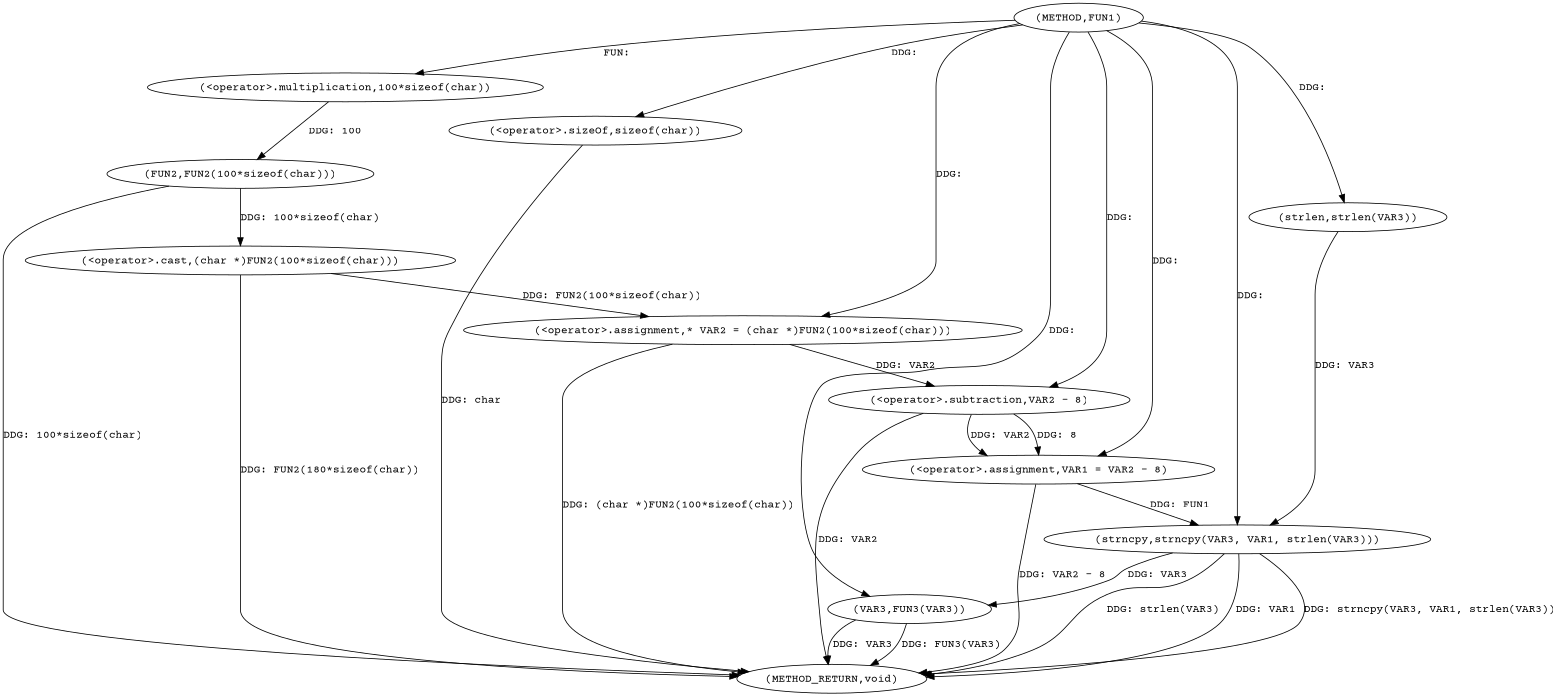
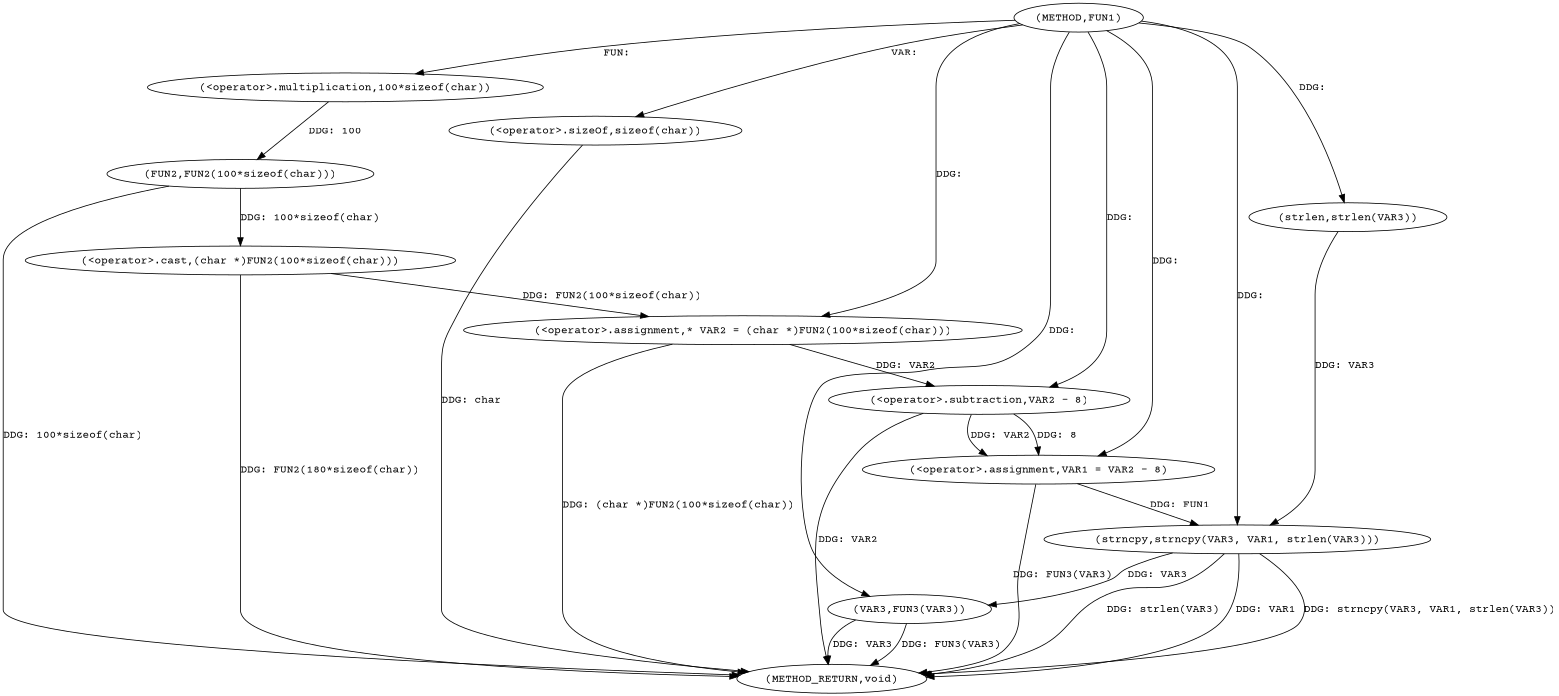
(908, 52) -> (908, 52)
(1063, 574) -> (1063, 574)
